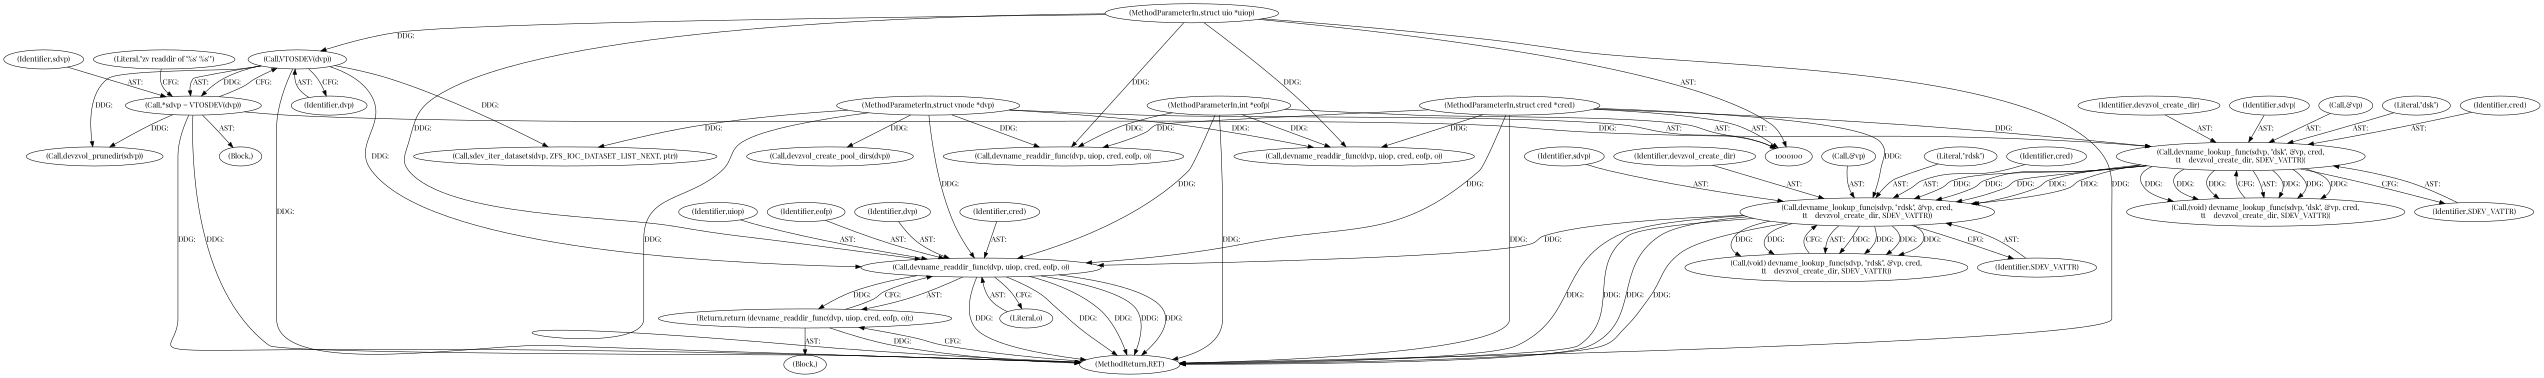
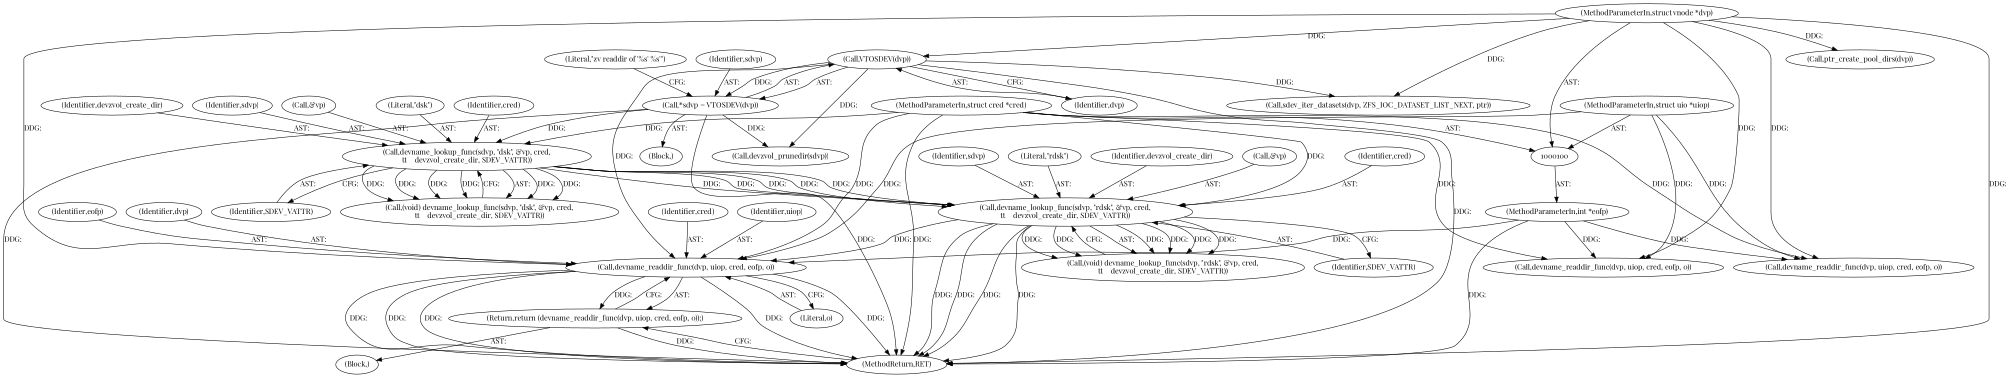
(715, 20) -> (1249, 37)
(265, 83) -> (793, 83)
(1554, 117) -> (1556, 182)
(830, 156) -> (1860, 59)
(2112, 270) -> none
